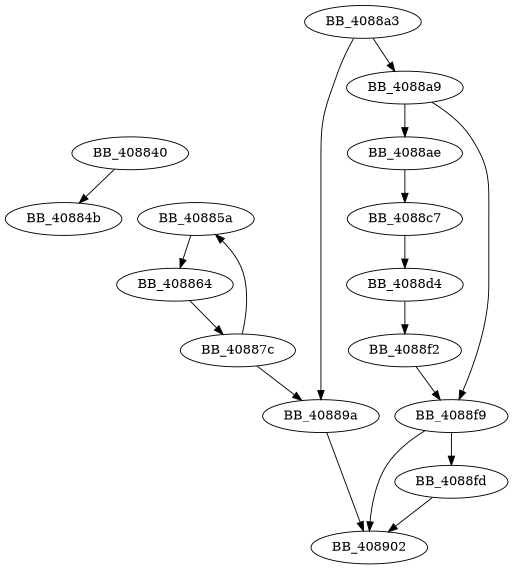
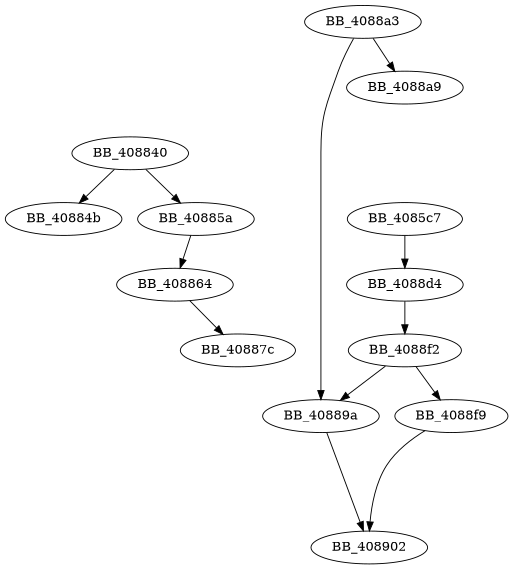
(405, 153) -> none
(405, 219) -> (405, 219)
(489, 238) -> none
(246, 284) -> (160, 183)
(276, 381) -> (367, 381)
(451, 482) -> none
